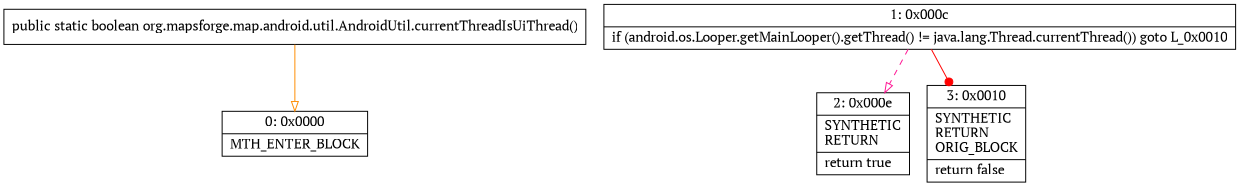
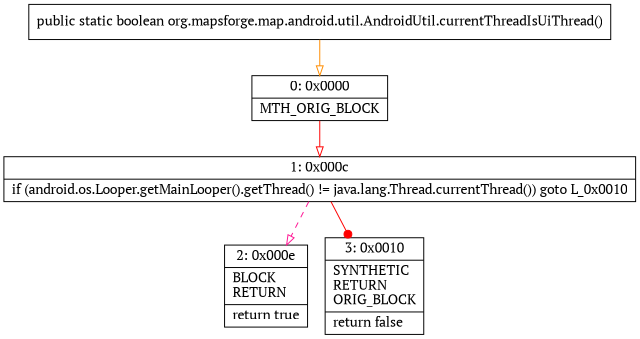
(863, 126) -> (254, 278)
none -> (320, 134)
(295, 145) -> (320, 109)
